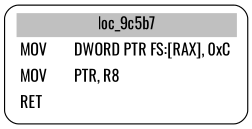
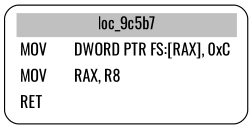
(70, 77) -> (70, 77)
